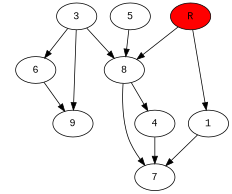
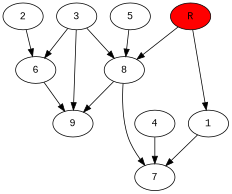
none -> (23, 16)
(138, 94) -> (101, 94)
